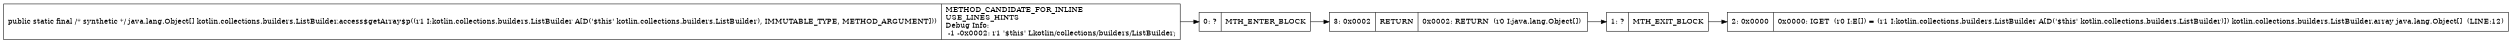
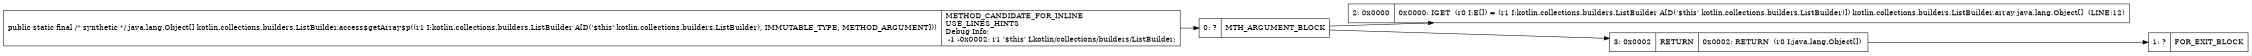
(1266, 22) -> (1275, 28)
(1668, 22) -> (2209, 42)
(1715, 22) -> (1379, 25)
